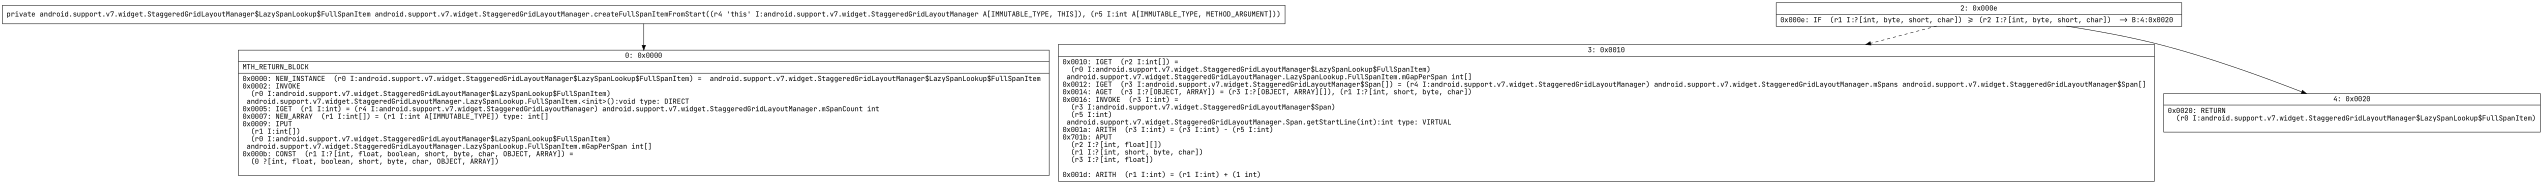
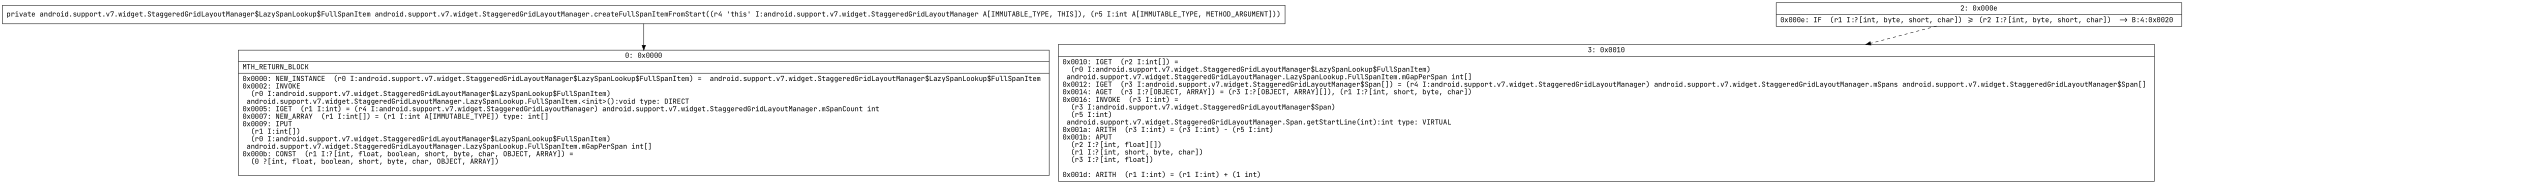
(2352, 113) -> none
(1092, 137) -> (1092, 137)
